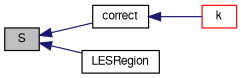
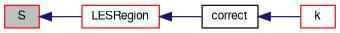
(72, 28) -> (187, 17)
(22, 39) -> (22, 17)
(121, 62) -> (121, 17)
